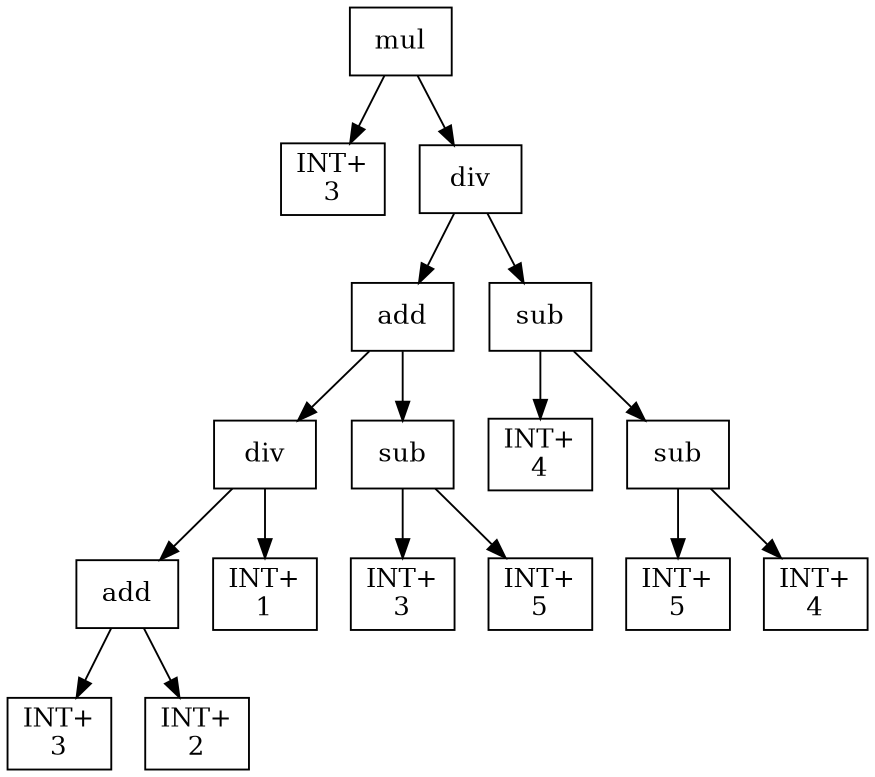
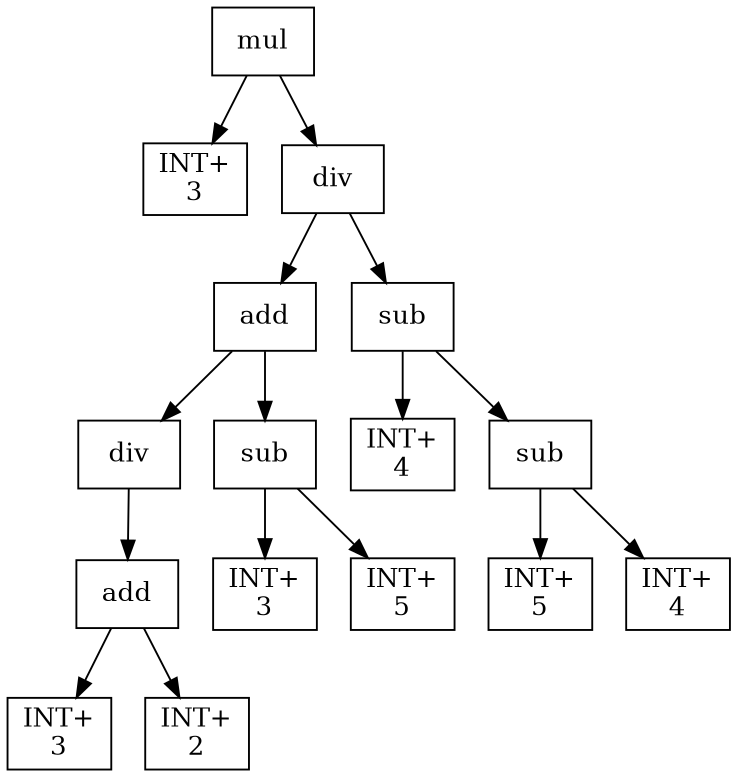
(265, 594) -> none
